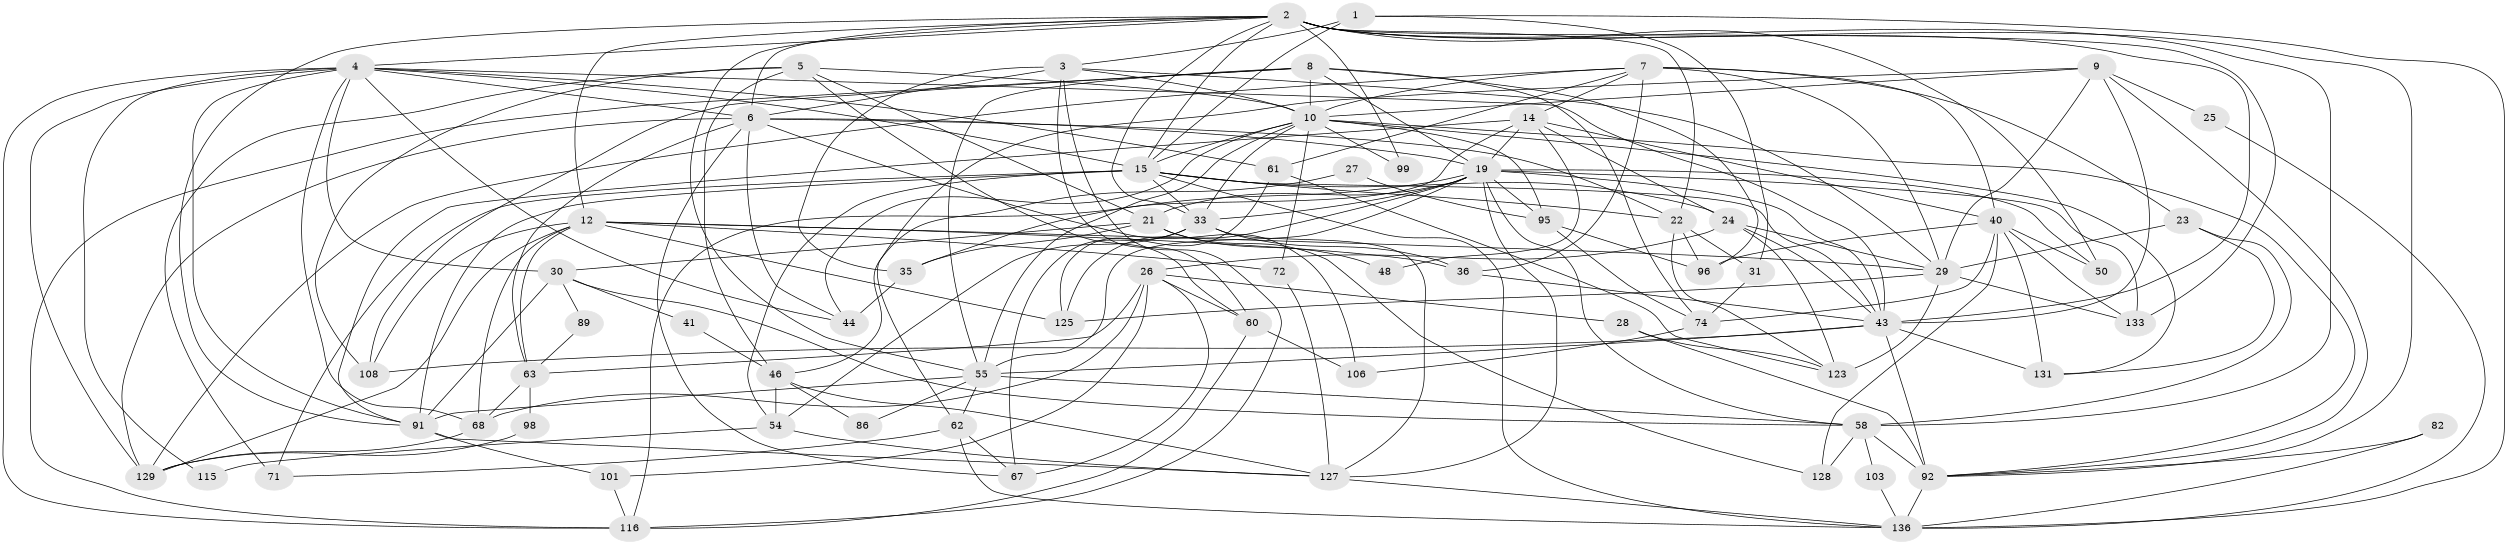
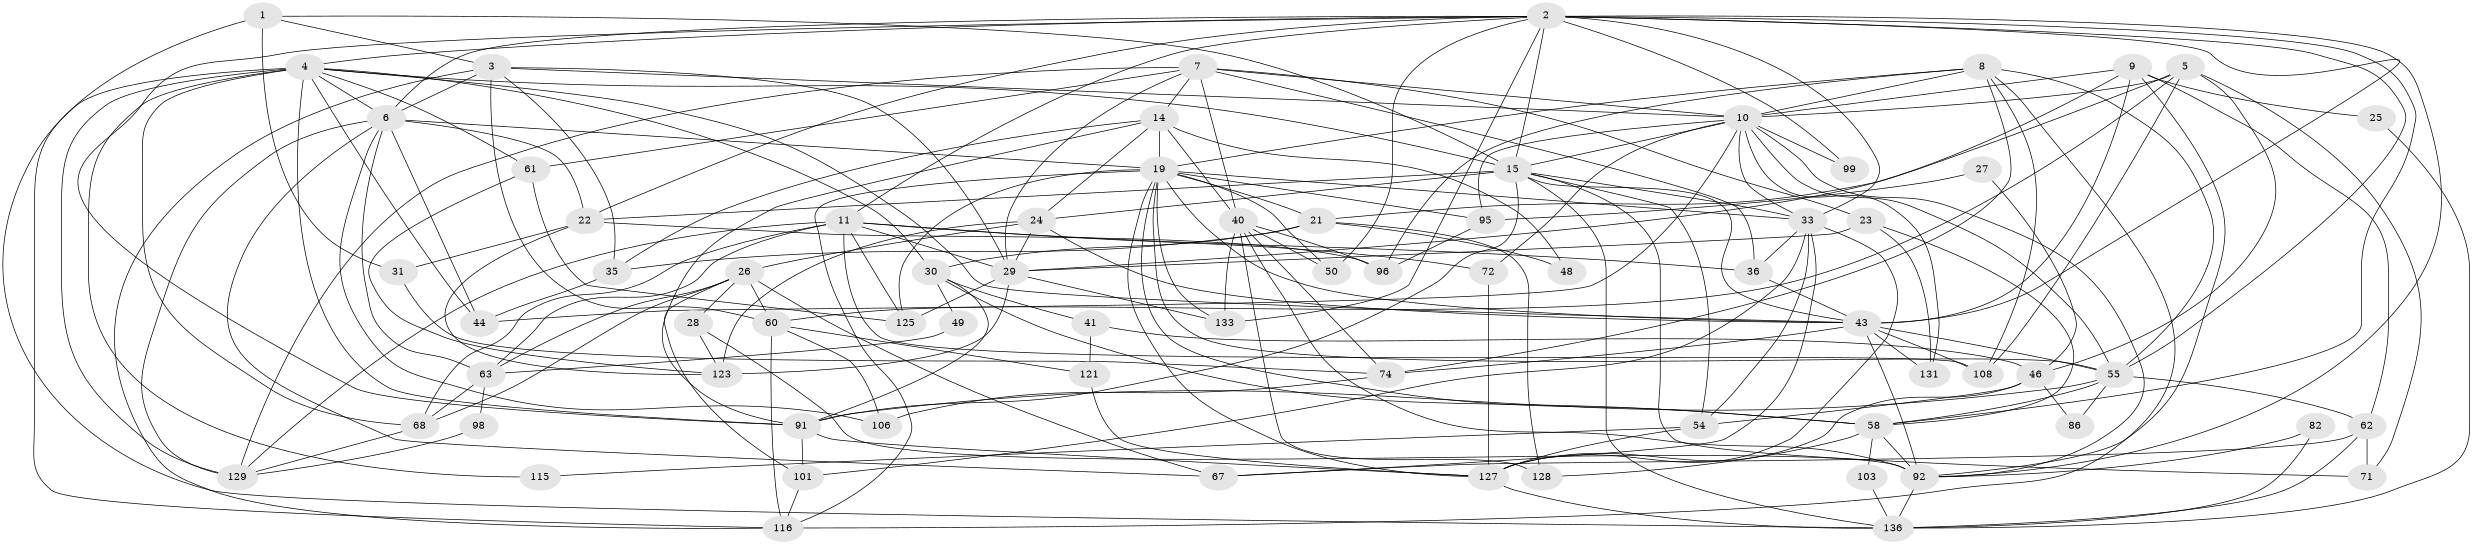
(587, 221) -> (844, 221)
(1618, 278) -> (1625, 353)
(2028, 289) -> (1476, 429)
(584, 323) -> (958, 323)
none -> (1090, 375)
none -> (1340, 402)
